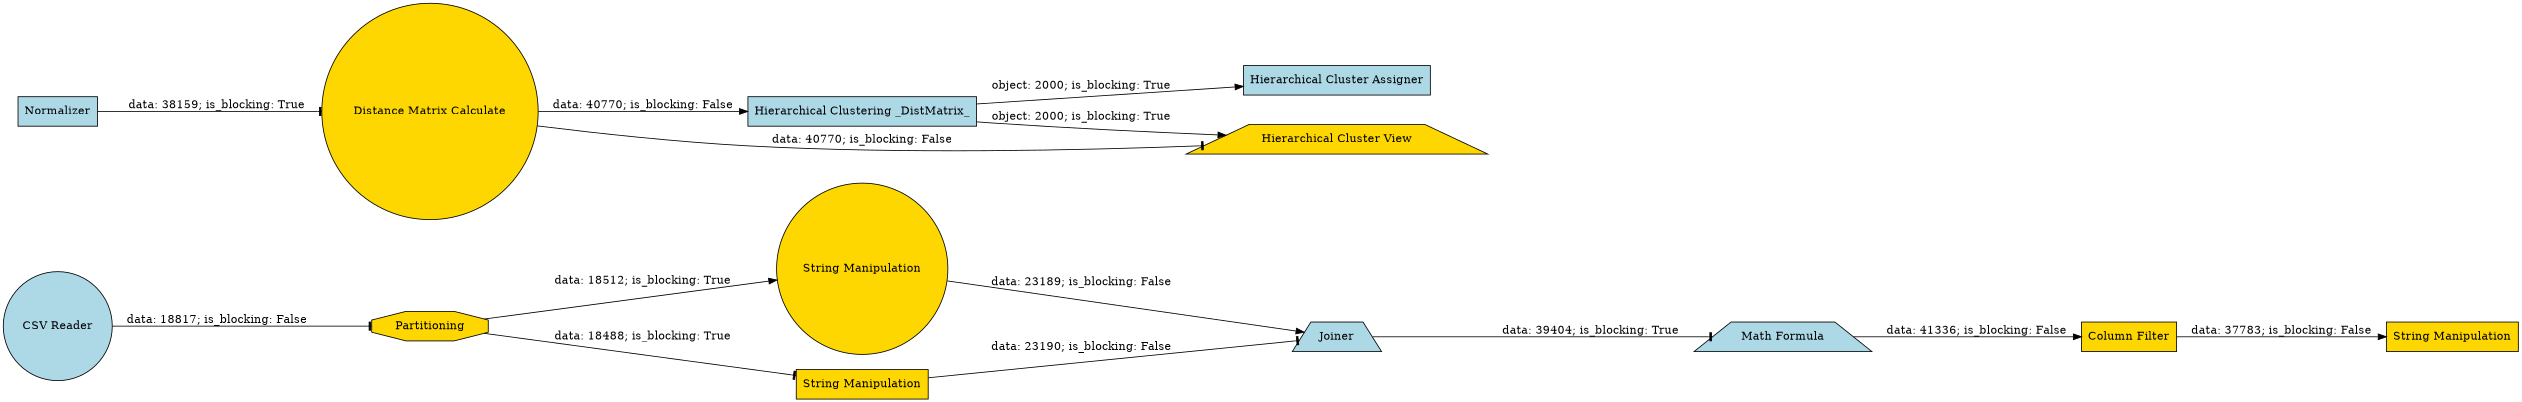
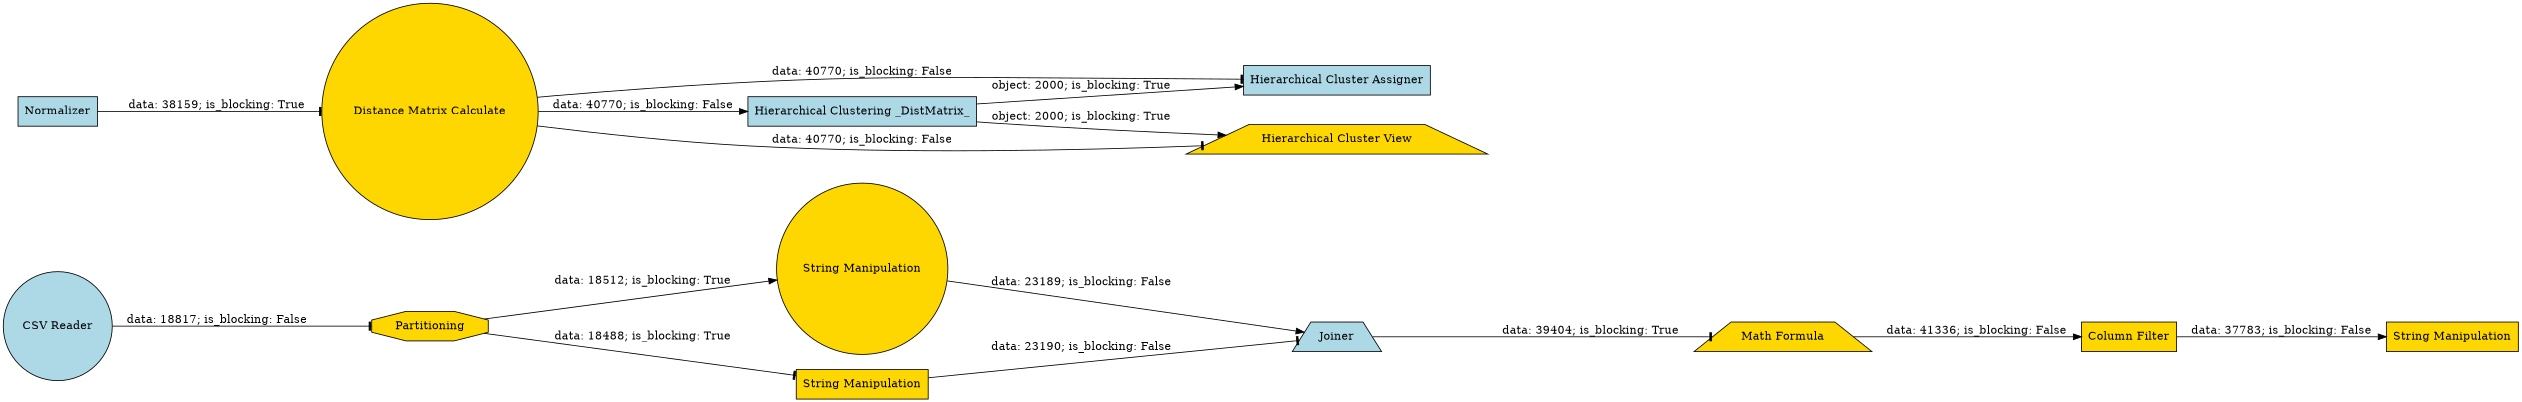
none -> (888, 78)
(1783, 337) -> (1783, 337)
